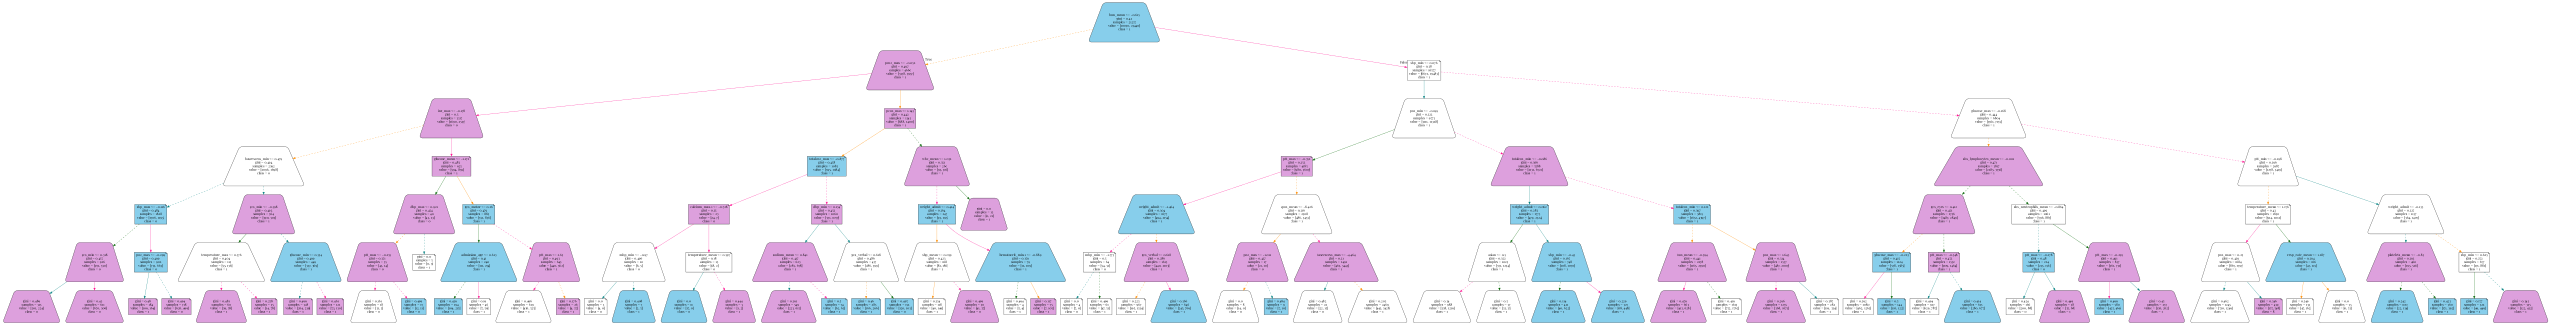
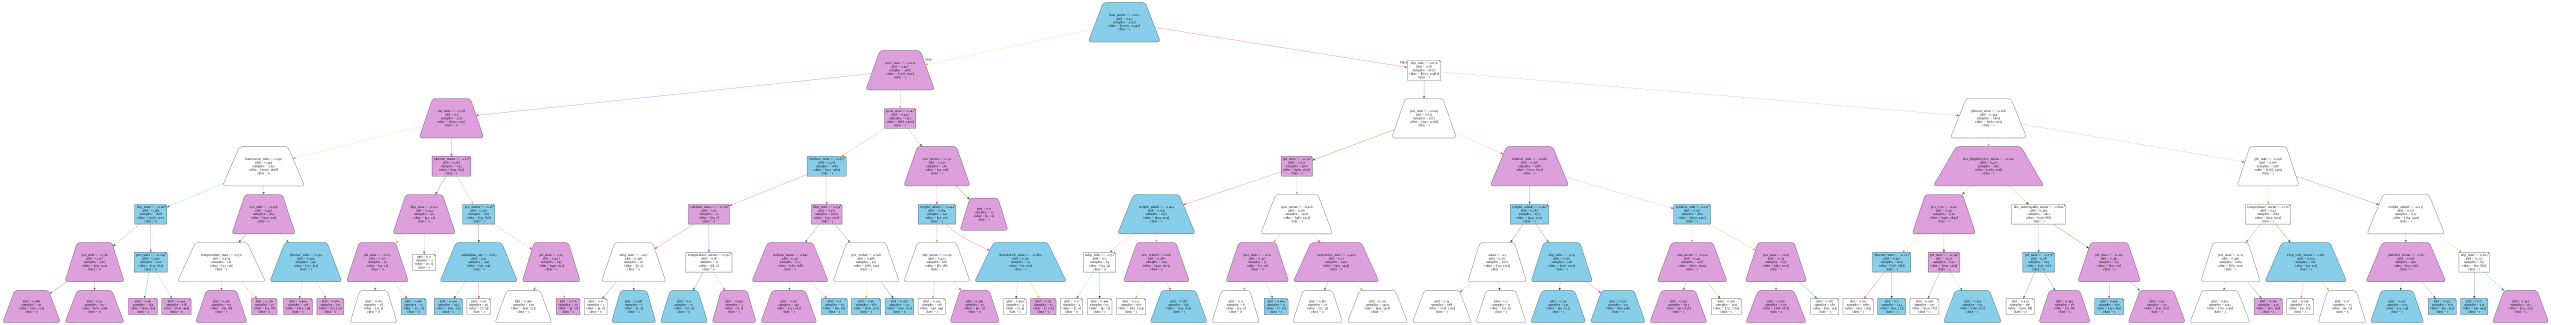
(2268, 307) -> (2268, 307)
